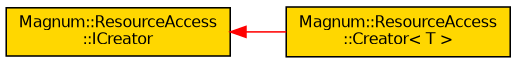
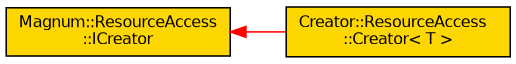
(398, 32) -> (398, 32)
